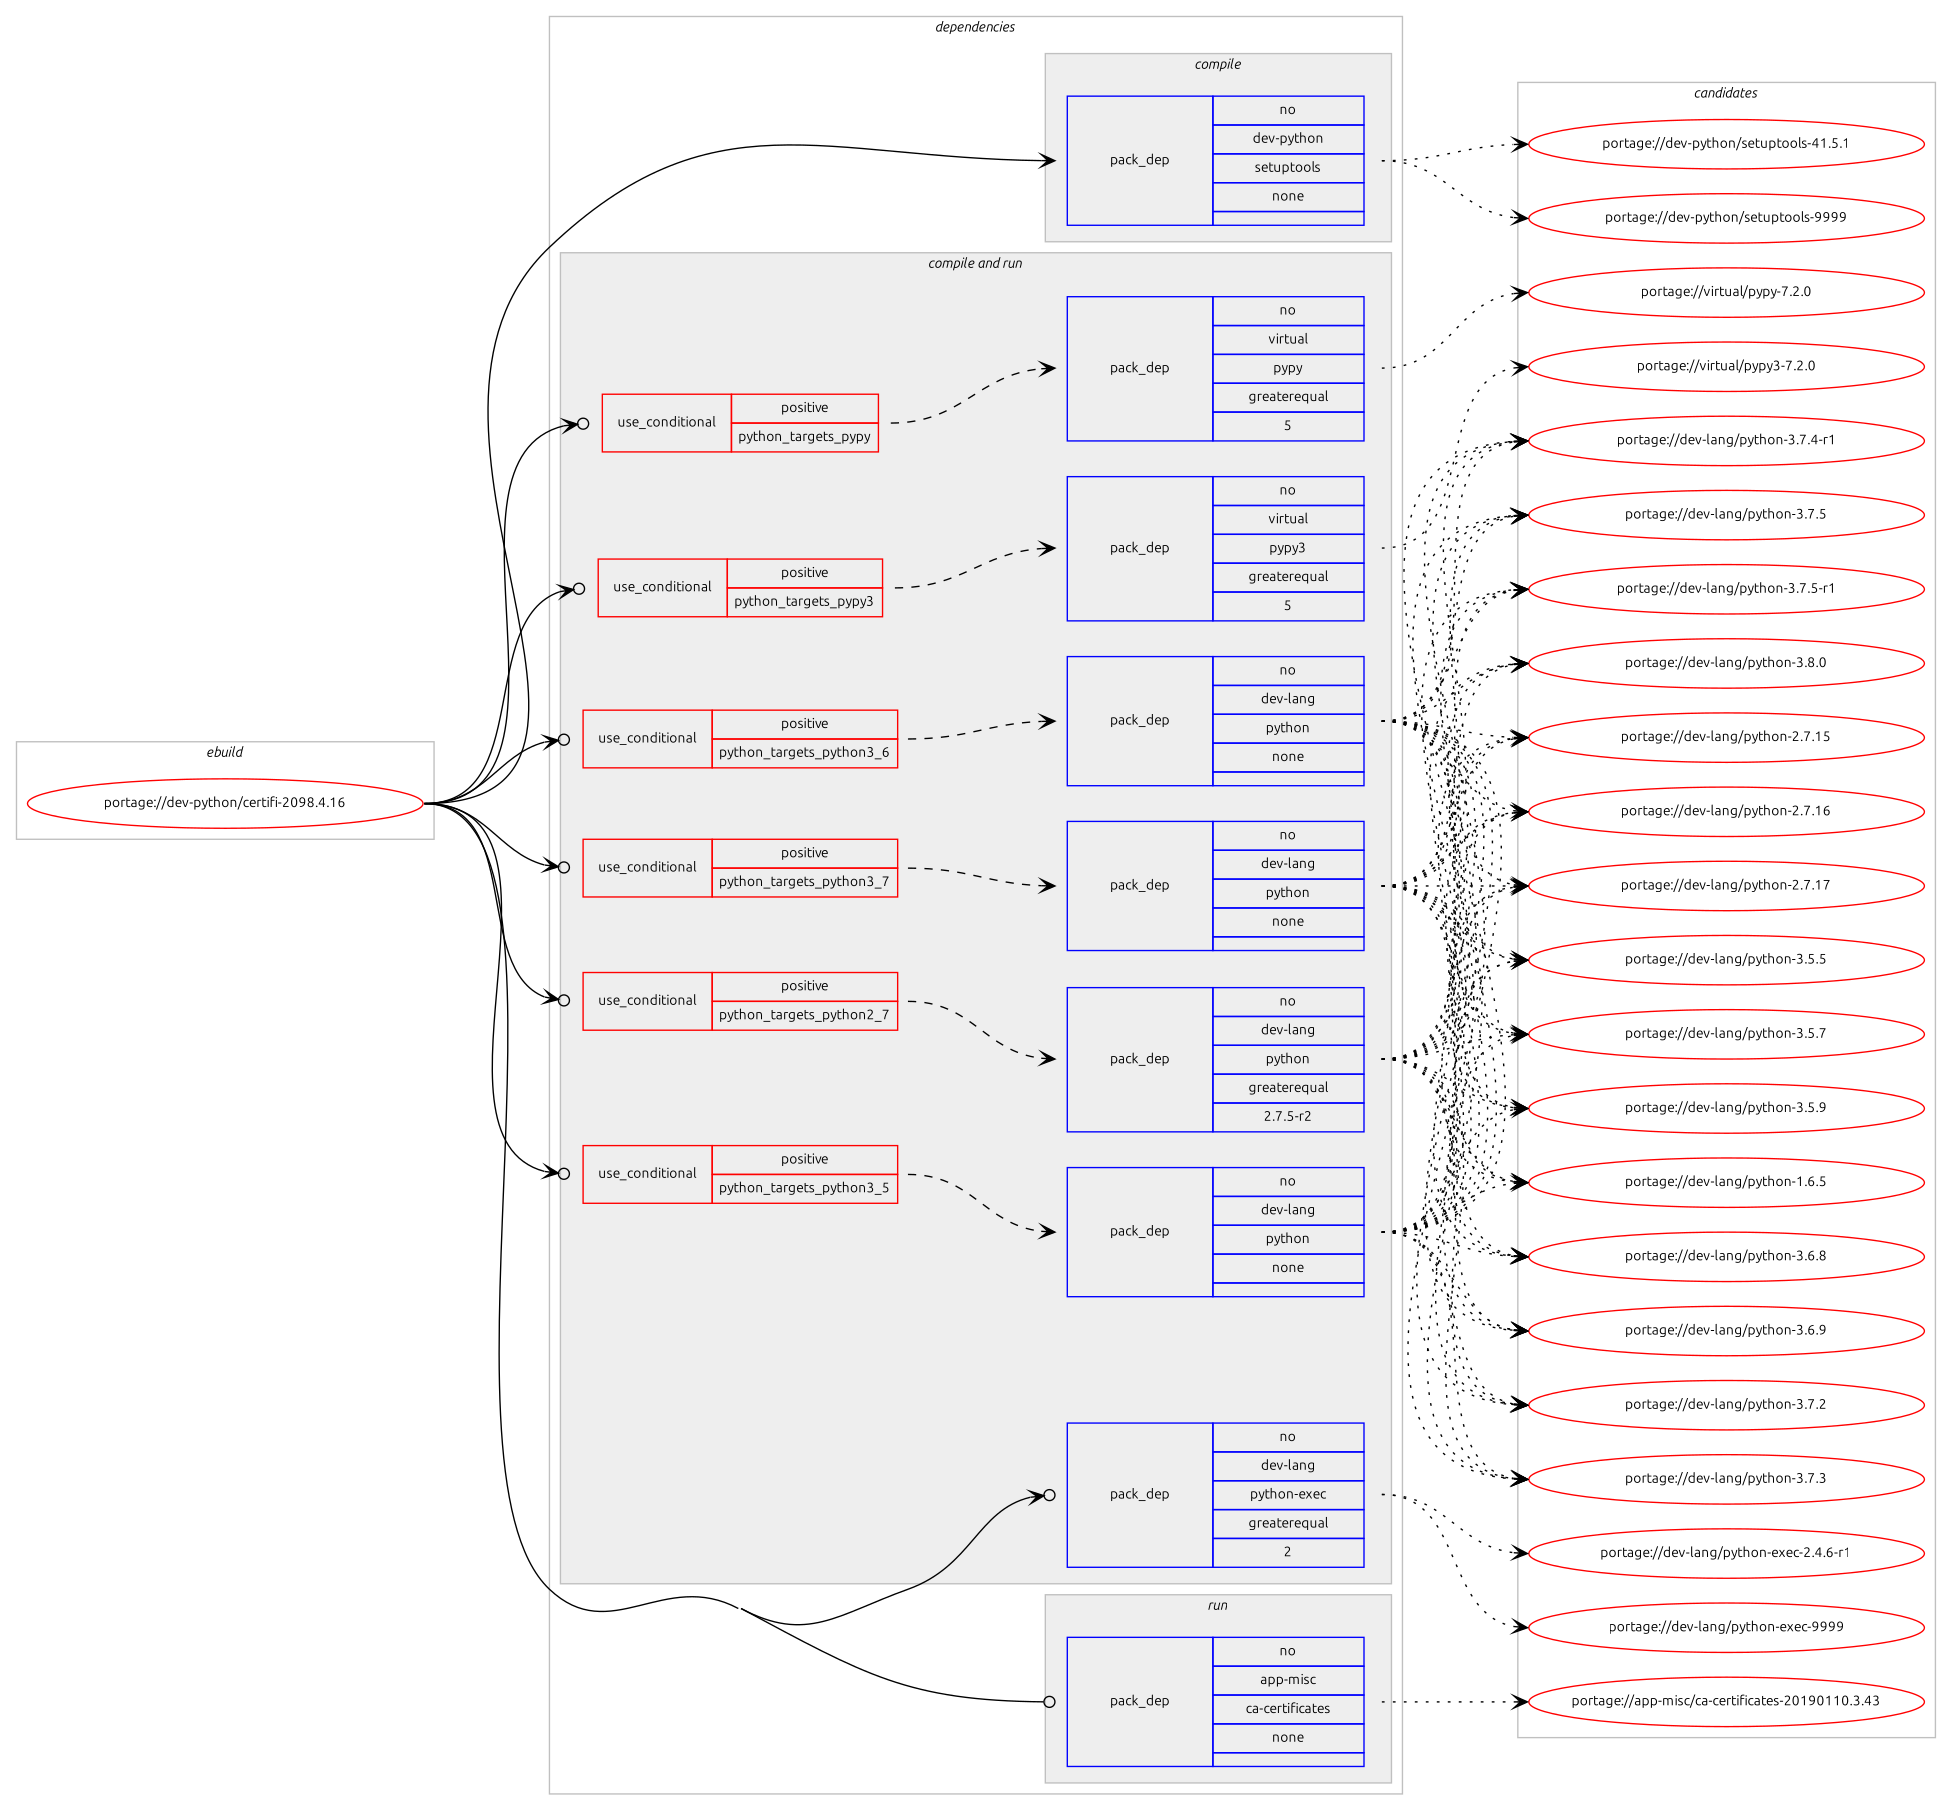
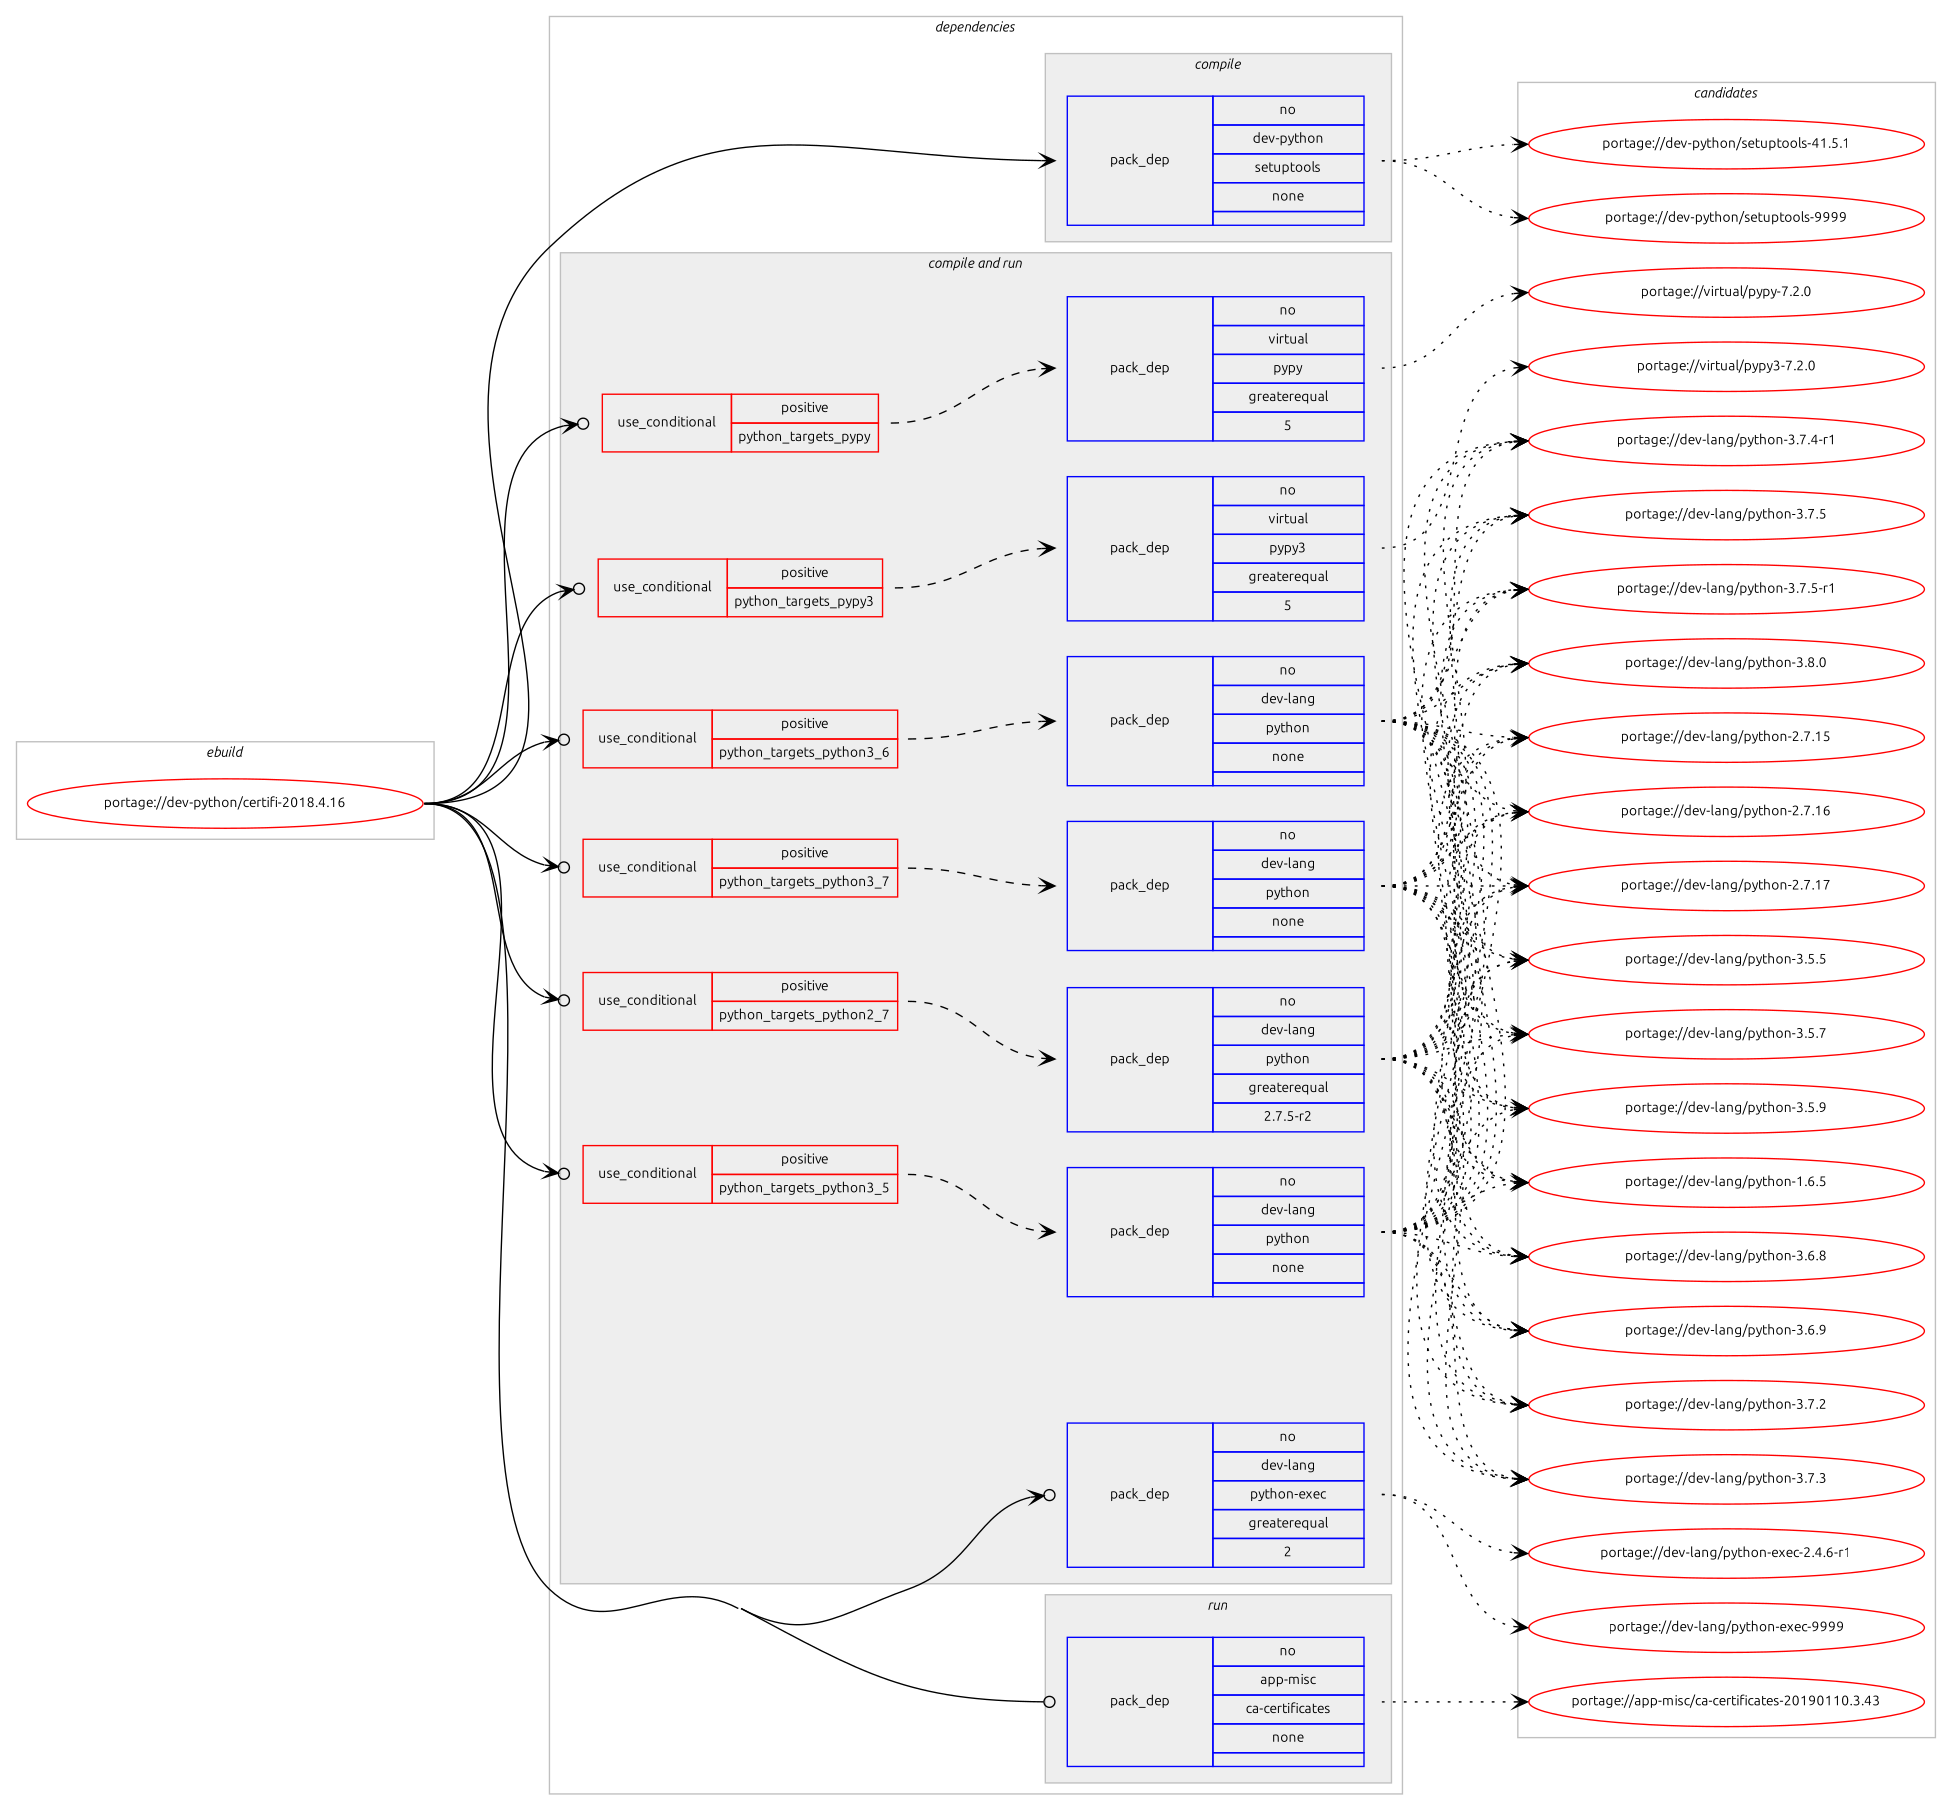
(225, 804) -> (225, 804)
